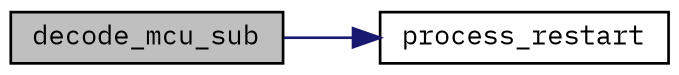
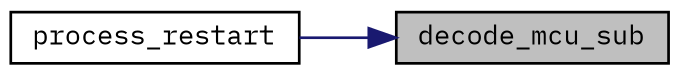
(318, 38) -> (334, 38)
